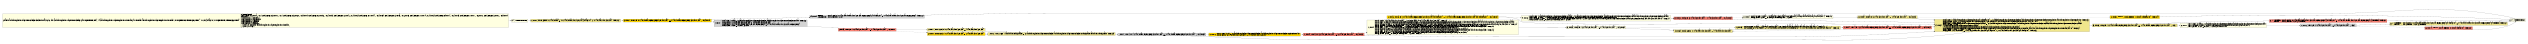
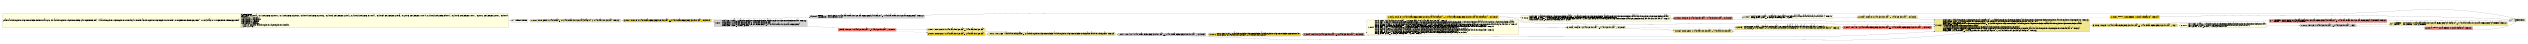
(521, 21) -> (521, 21)
